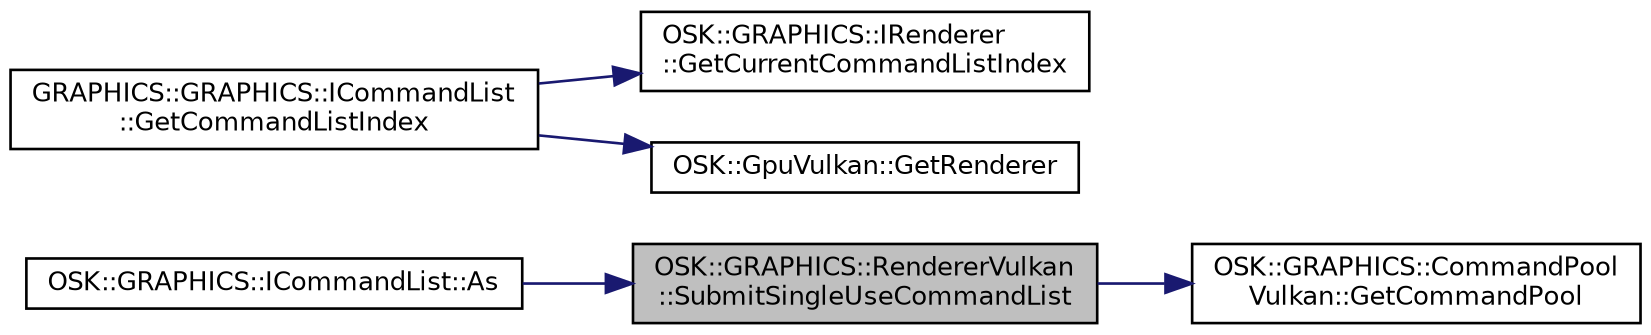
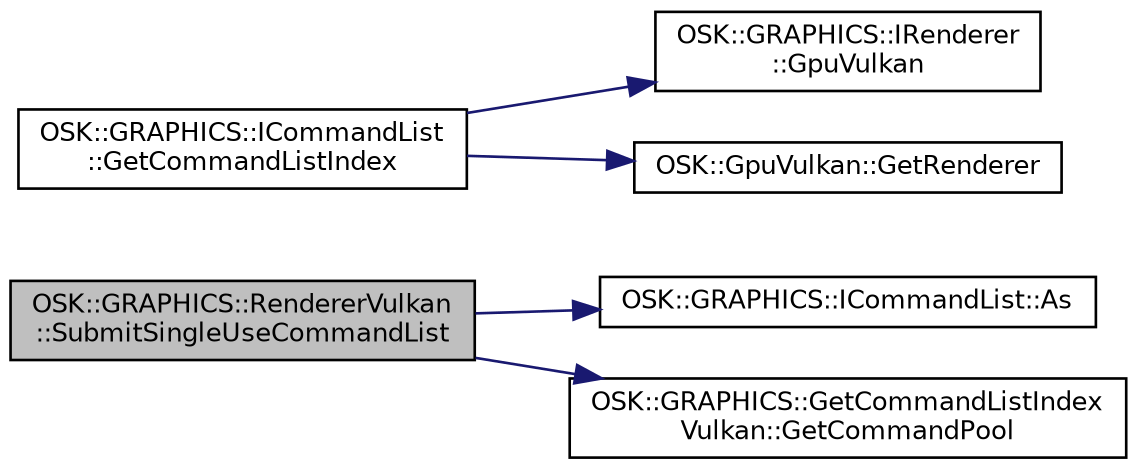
(865, 51) -> (848, 51)
(274, 109) -> (243, 149)
(564, 284) -> (524, 312)
(1416, 284) -> (848, 418)
